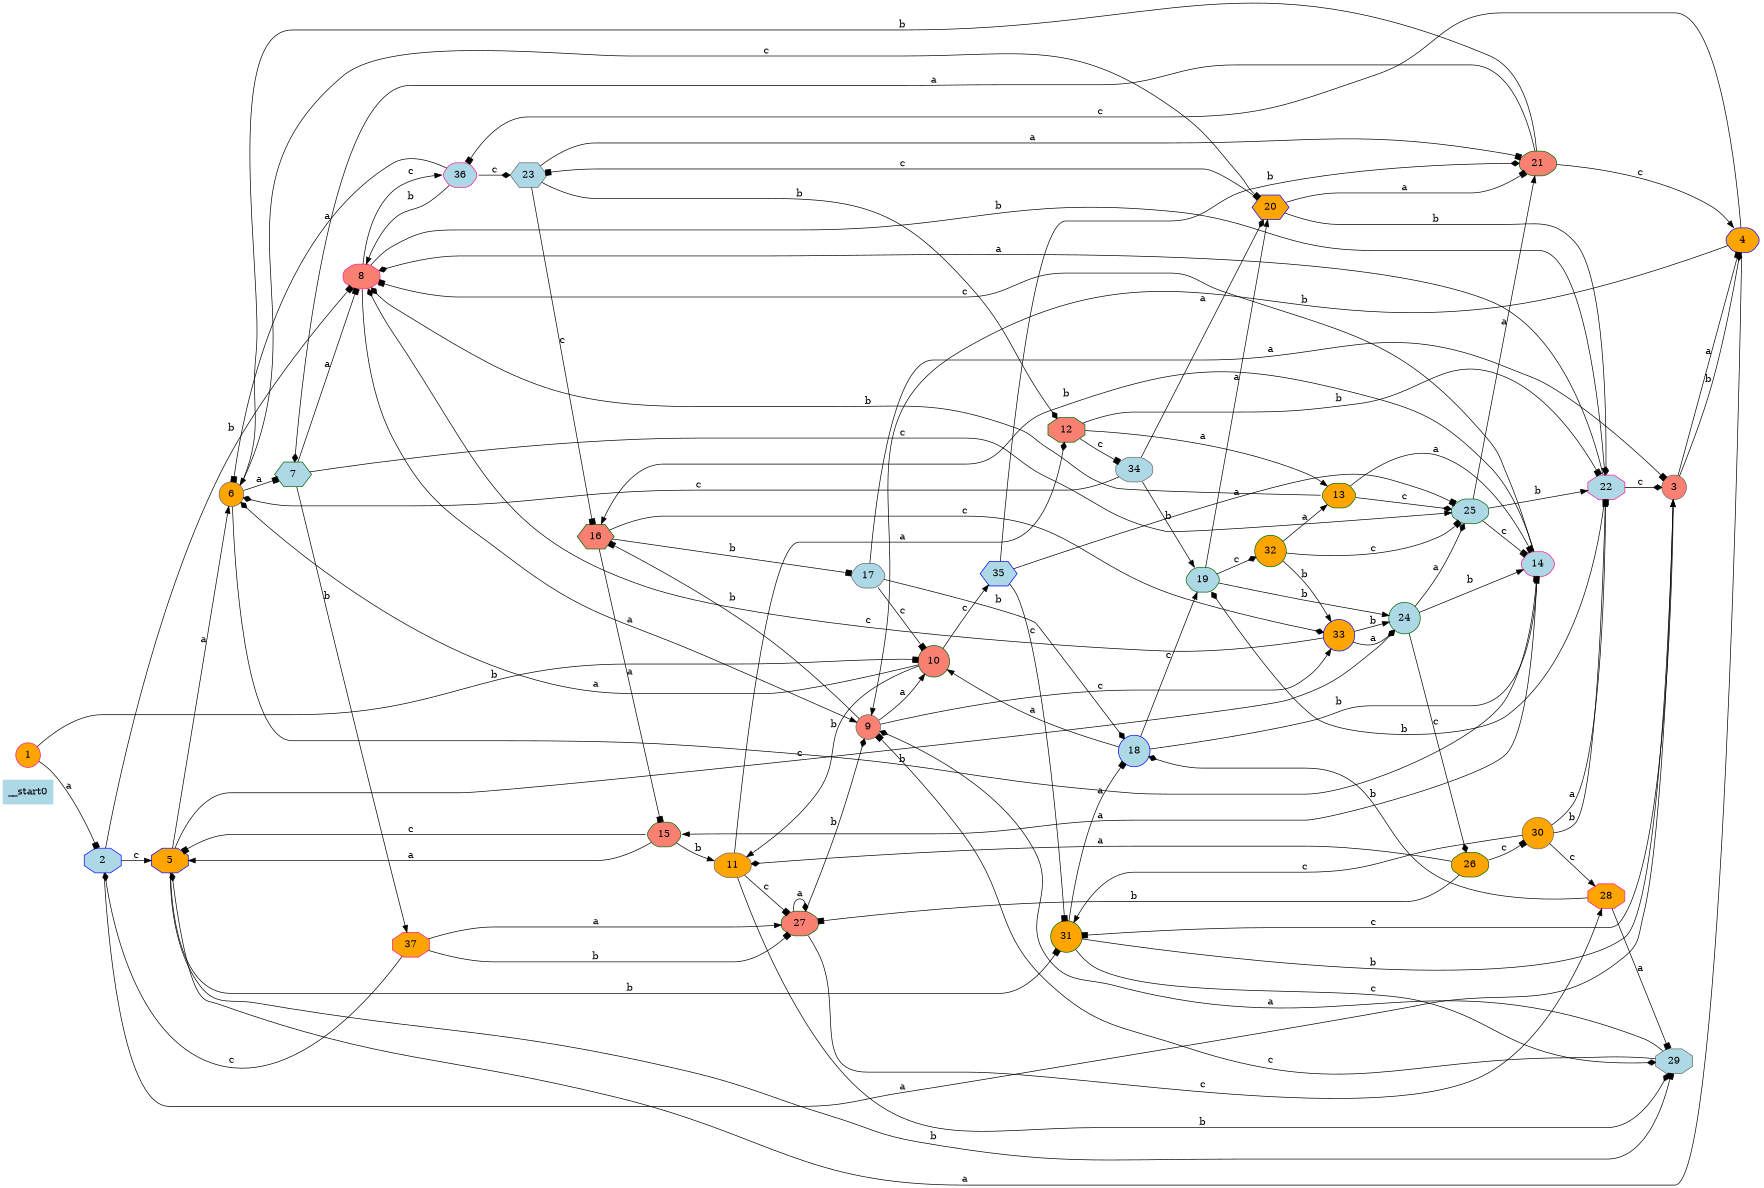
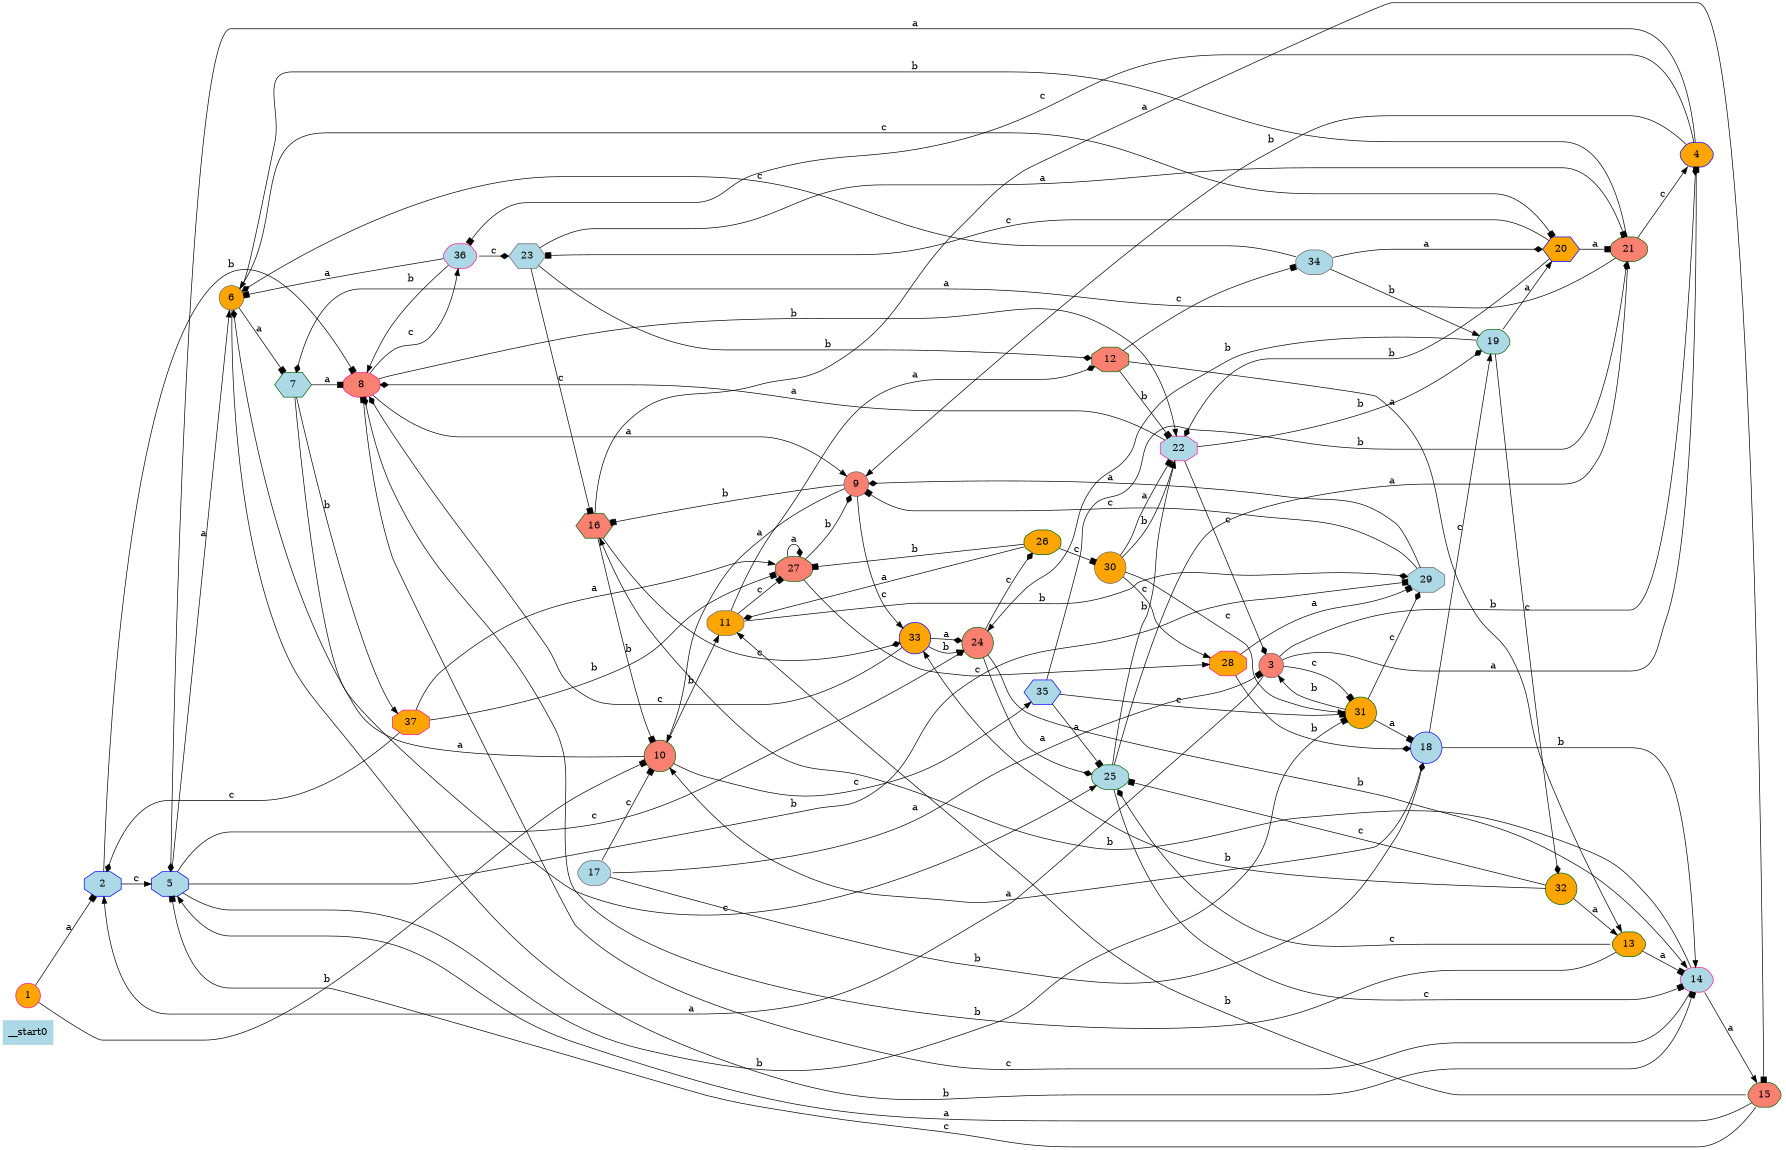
(728, 556) -> (622, 638)
(1405, 618) -> (978, 643)
(170, 861) -> (170, 884)
(952, 1085) -> (703, 1014)
